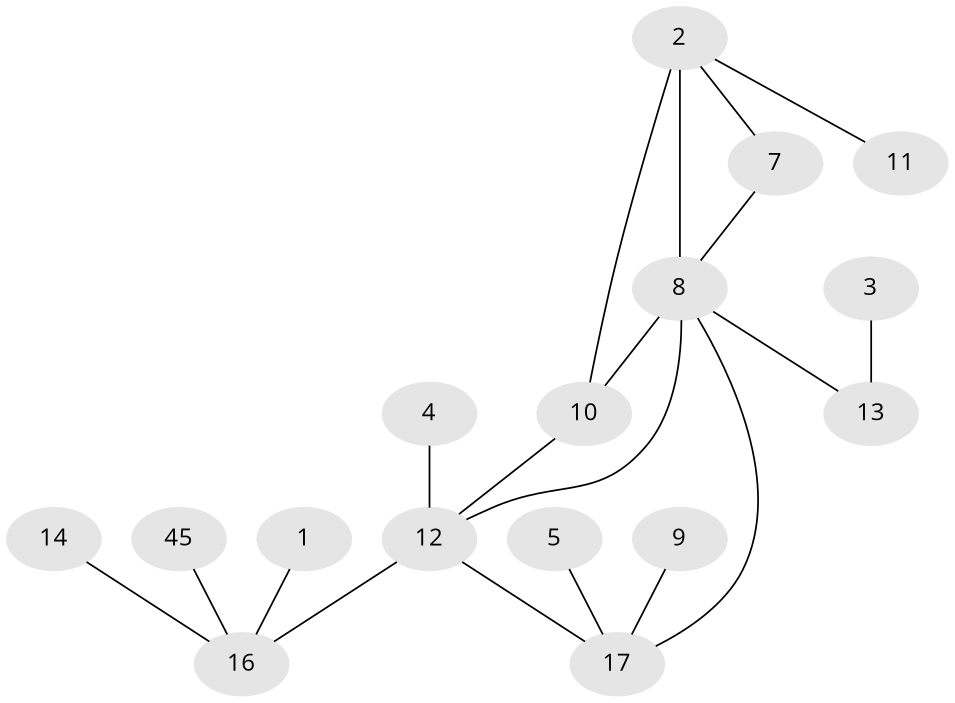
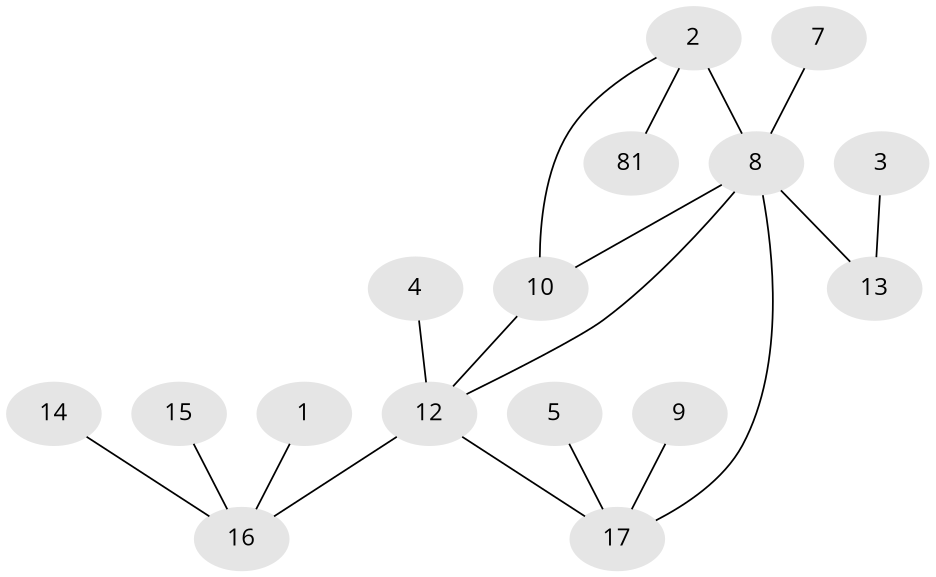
(728, 101) -> none
(901, 163) -> (631, 163)
(179, 539) -> (179, 414)
